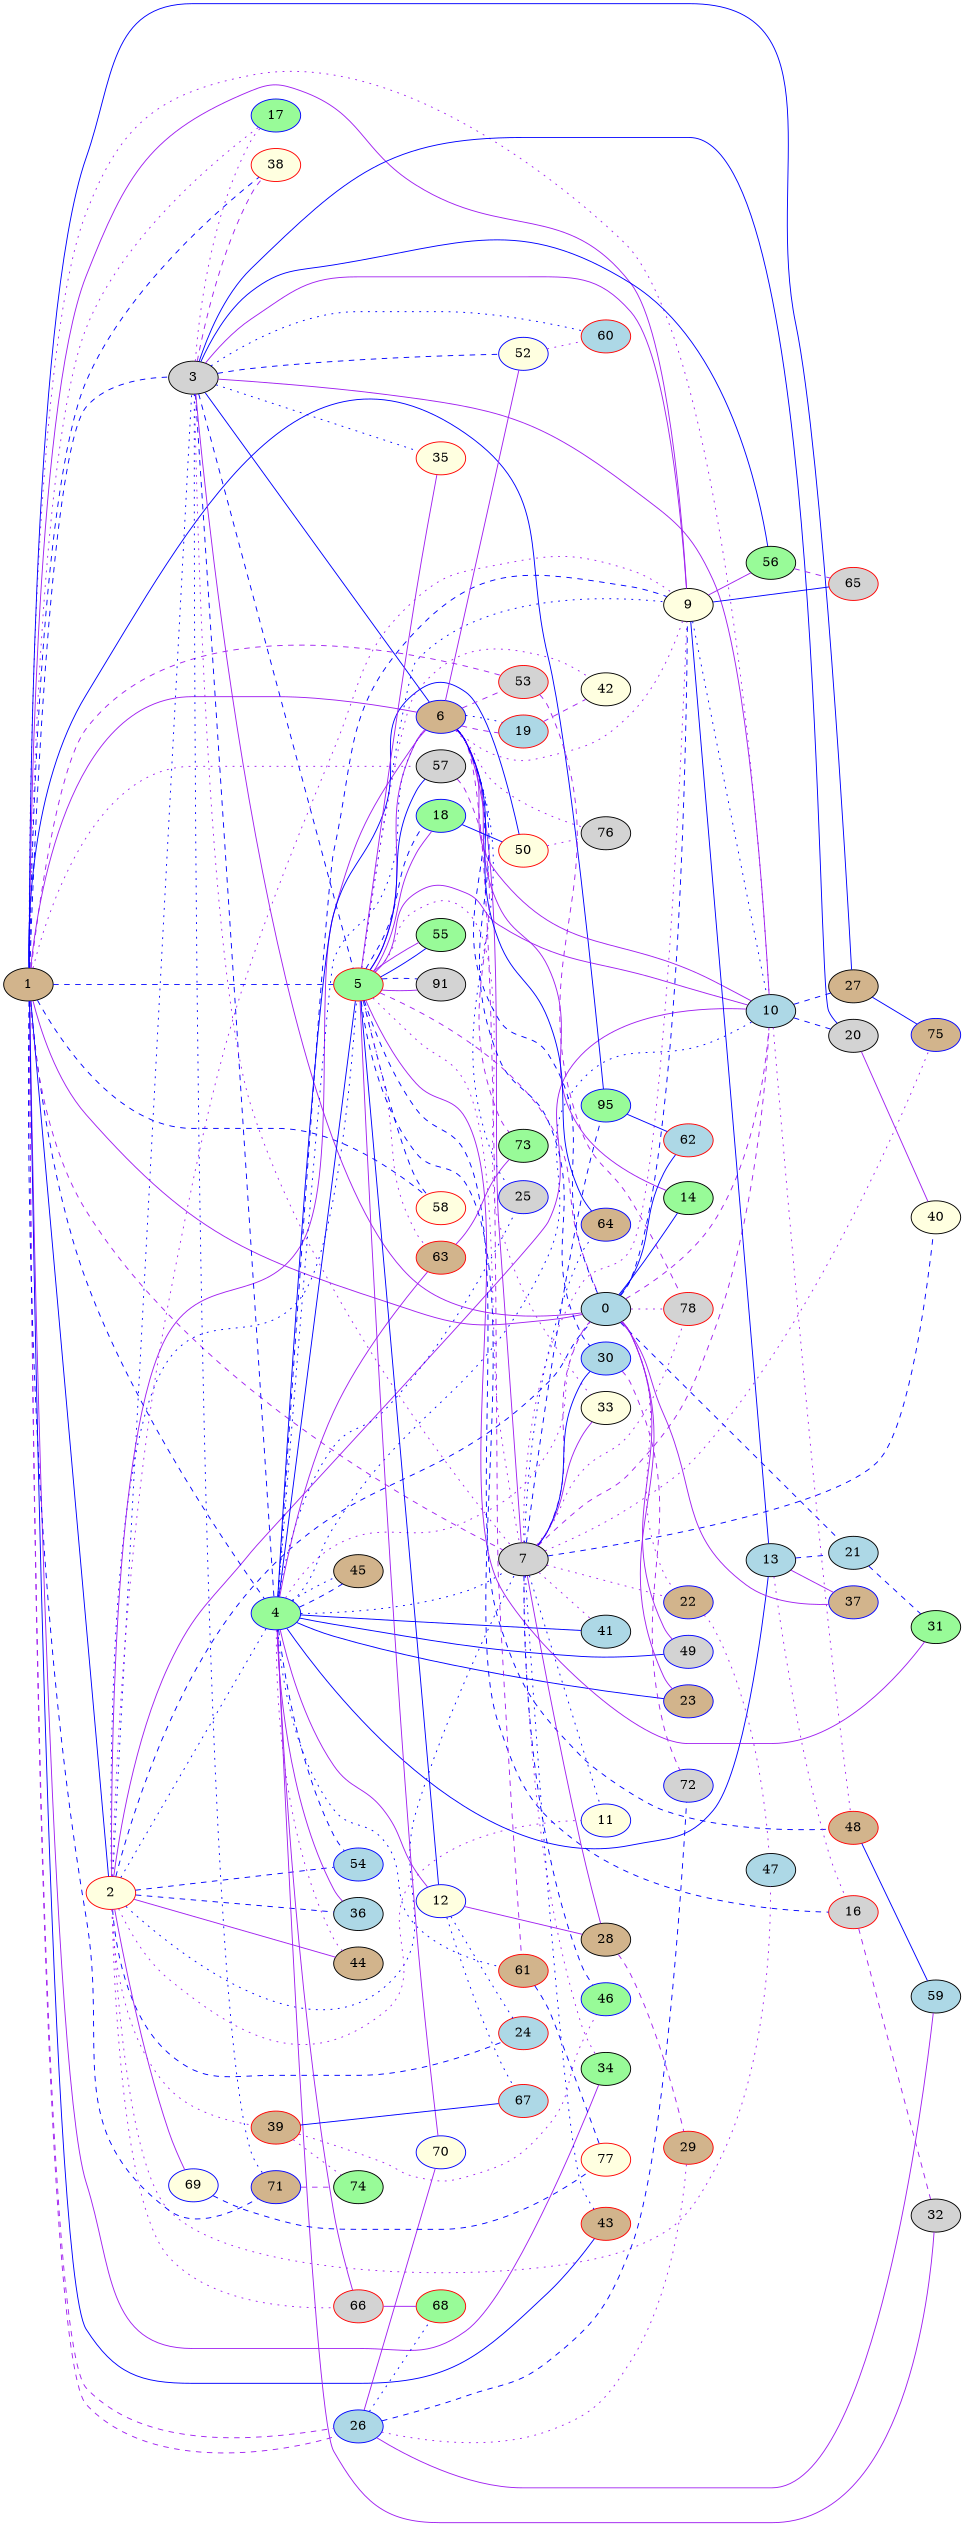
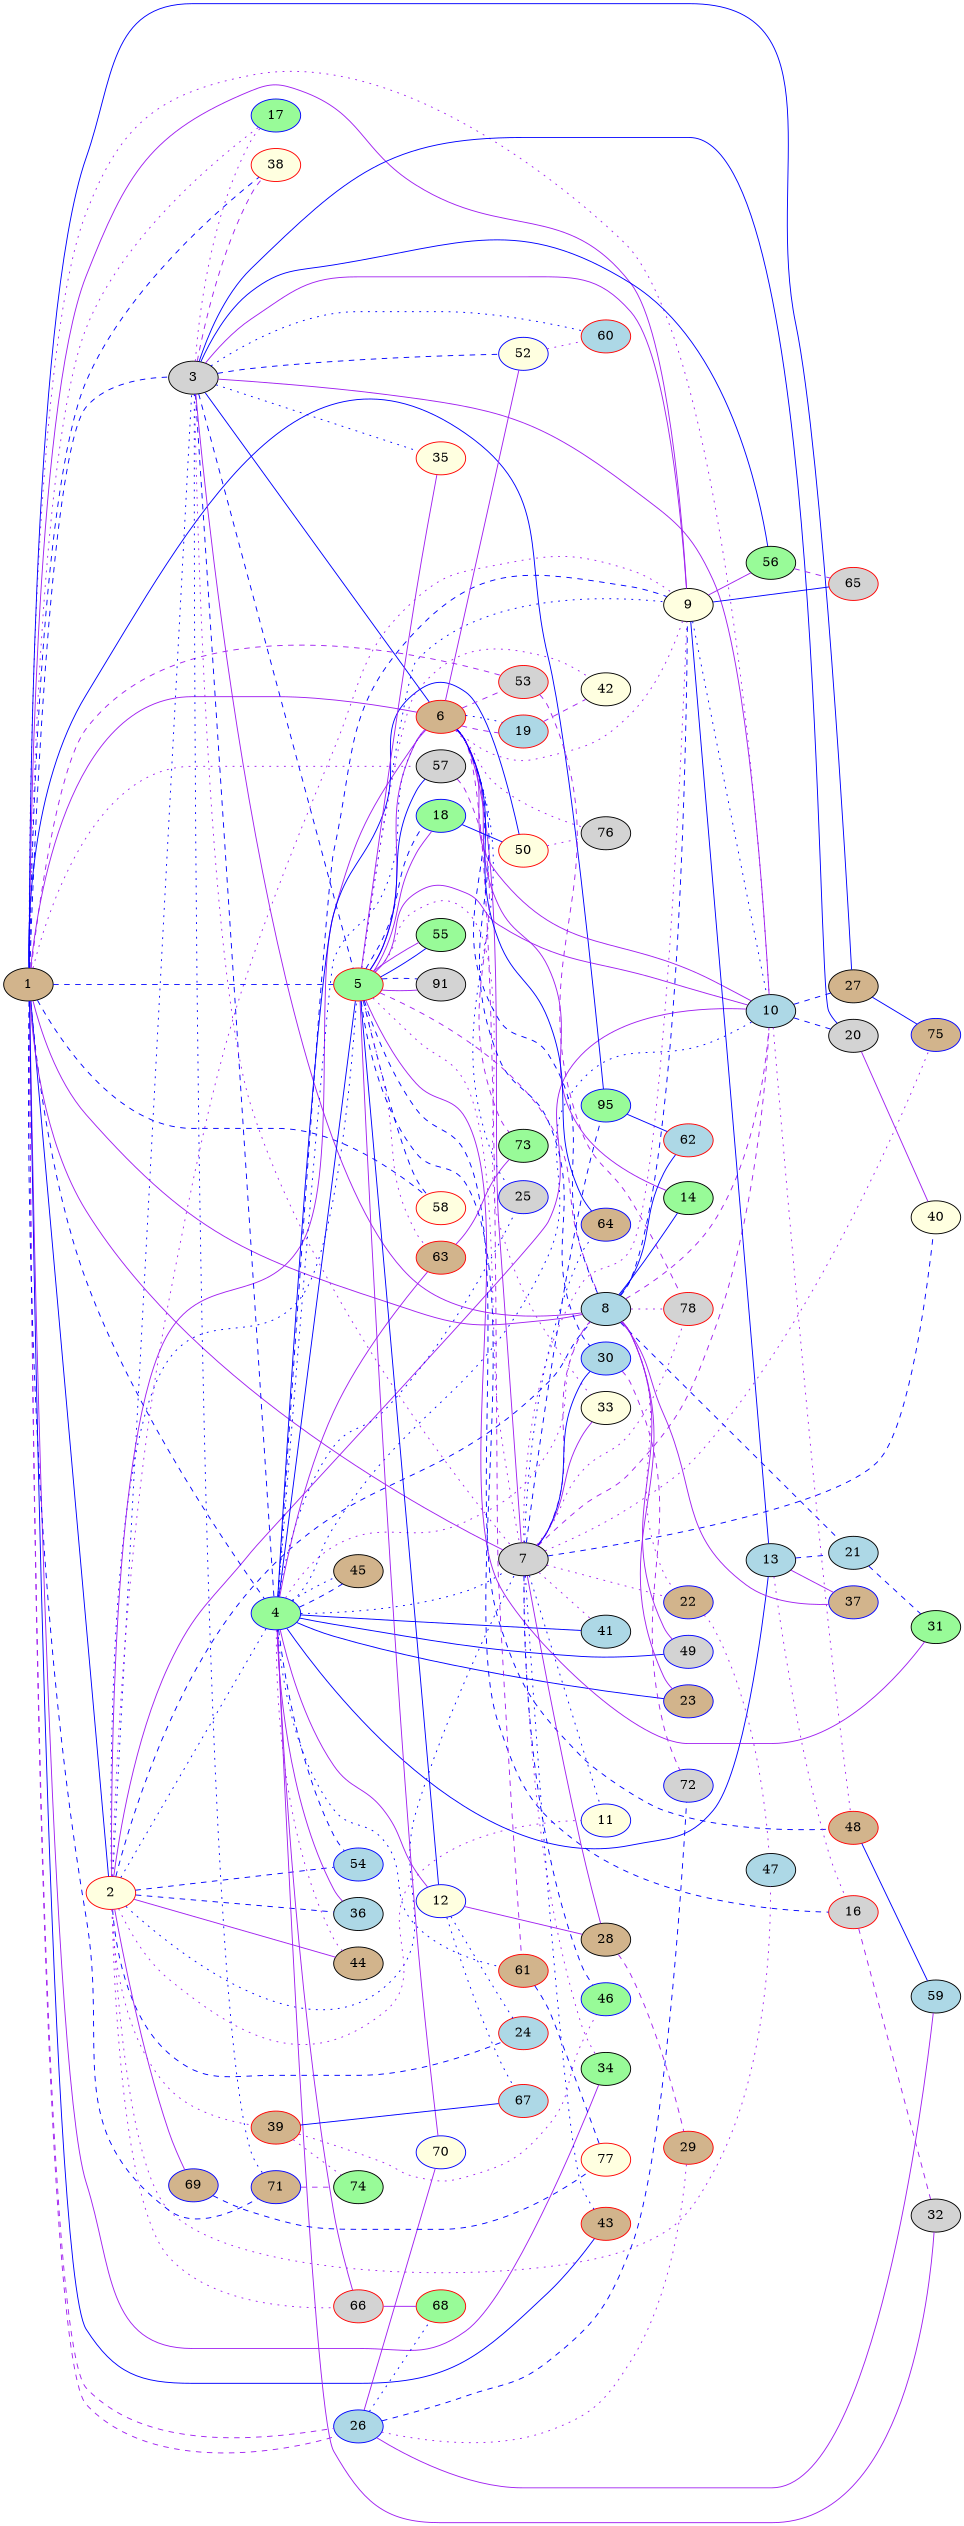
(441, 717) -> (441, 717)
(606, 1309) -> (606, 1309)
(218, 1361) -> (218, 1361)
(193, 2185) -> (193, 2185)
